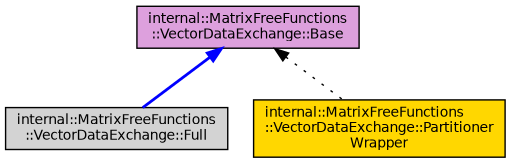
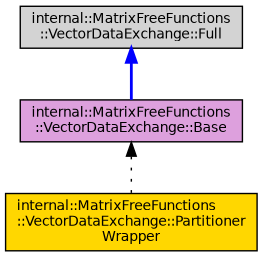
(176, 82) -> (131, 81)
